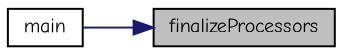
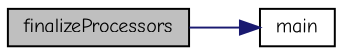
(108, 28) -> (215, 28)
